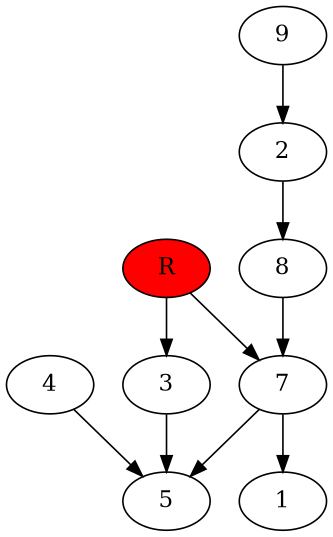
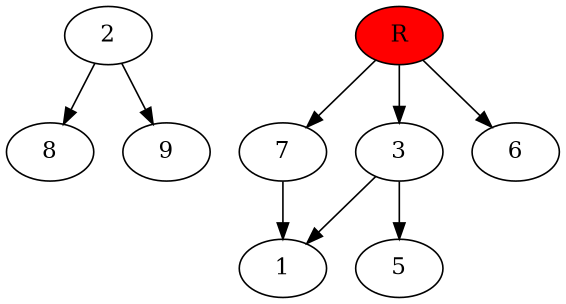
(283, 86) -> (134, 87)
none -> (516, 152)
none -> (347, 204)
(283, 319) -> none
(50, 385) -> none
(231, 437) -> none
